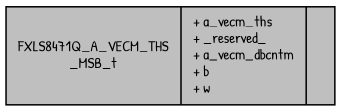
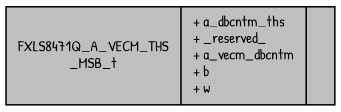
(233, 22) -> (239, 22)
